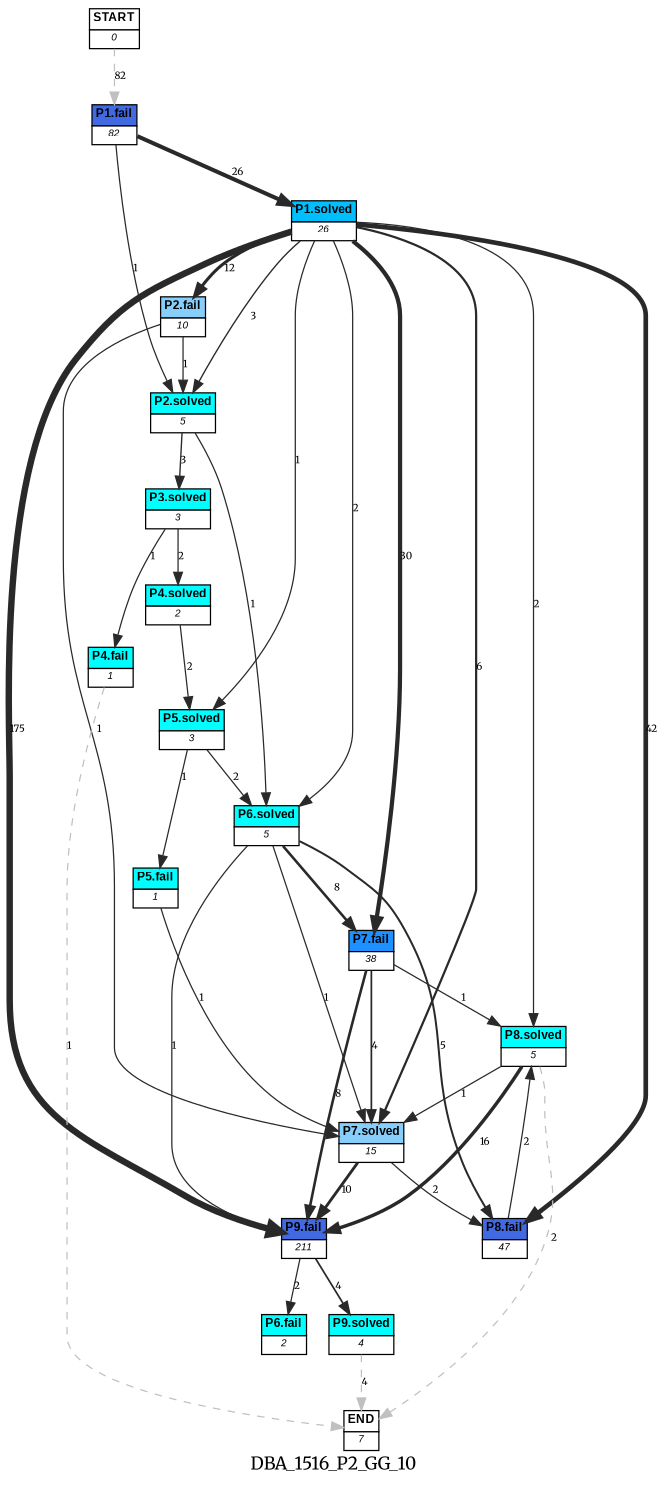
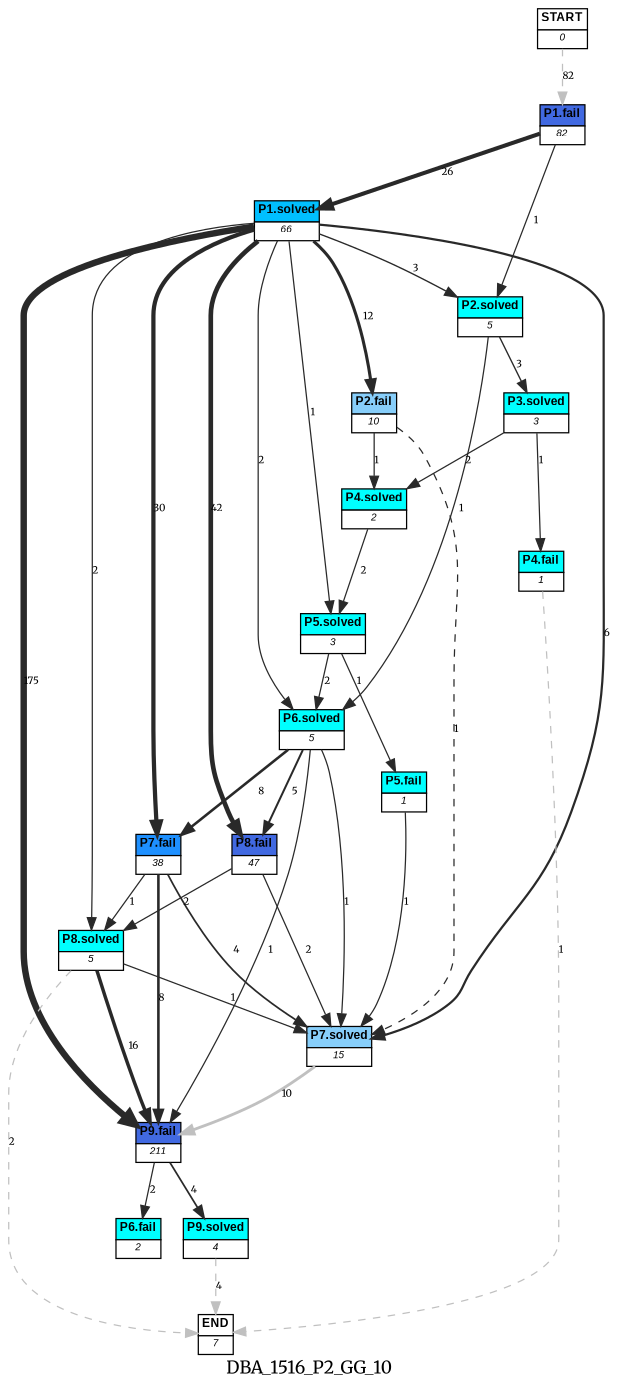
(324, 229) -> (287, 229)
(183, 358) -> (374, 454)
(103, 777) -> (454, 736)
(341, 1185) -> (257, 1103)
(429, 1194) -> (294, 945)
